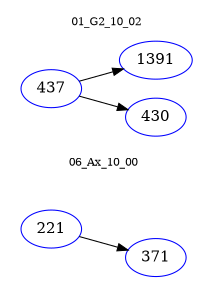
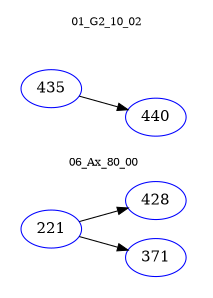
(156, 60) -> none
(51, 89) -> (51, 89)
(156, 117) -> (156, 117)
(104, 163) -> (104, 163)
none -> (156, 201)
